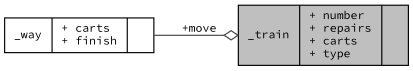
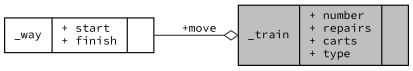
(86, 28) -> (86, 28)
